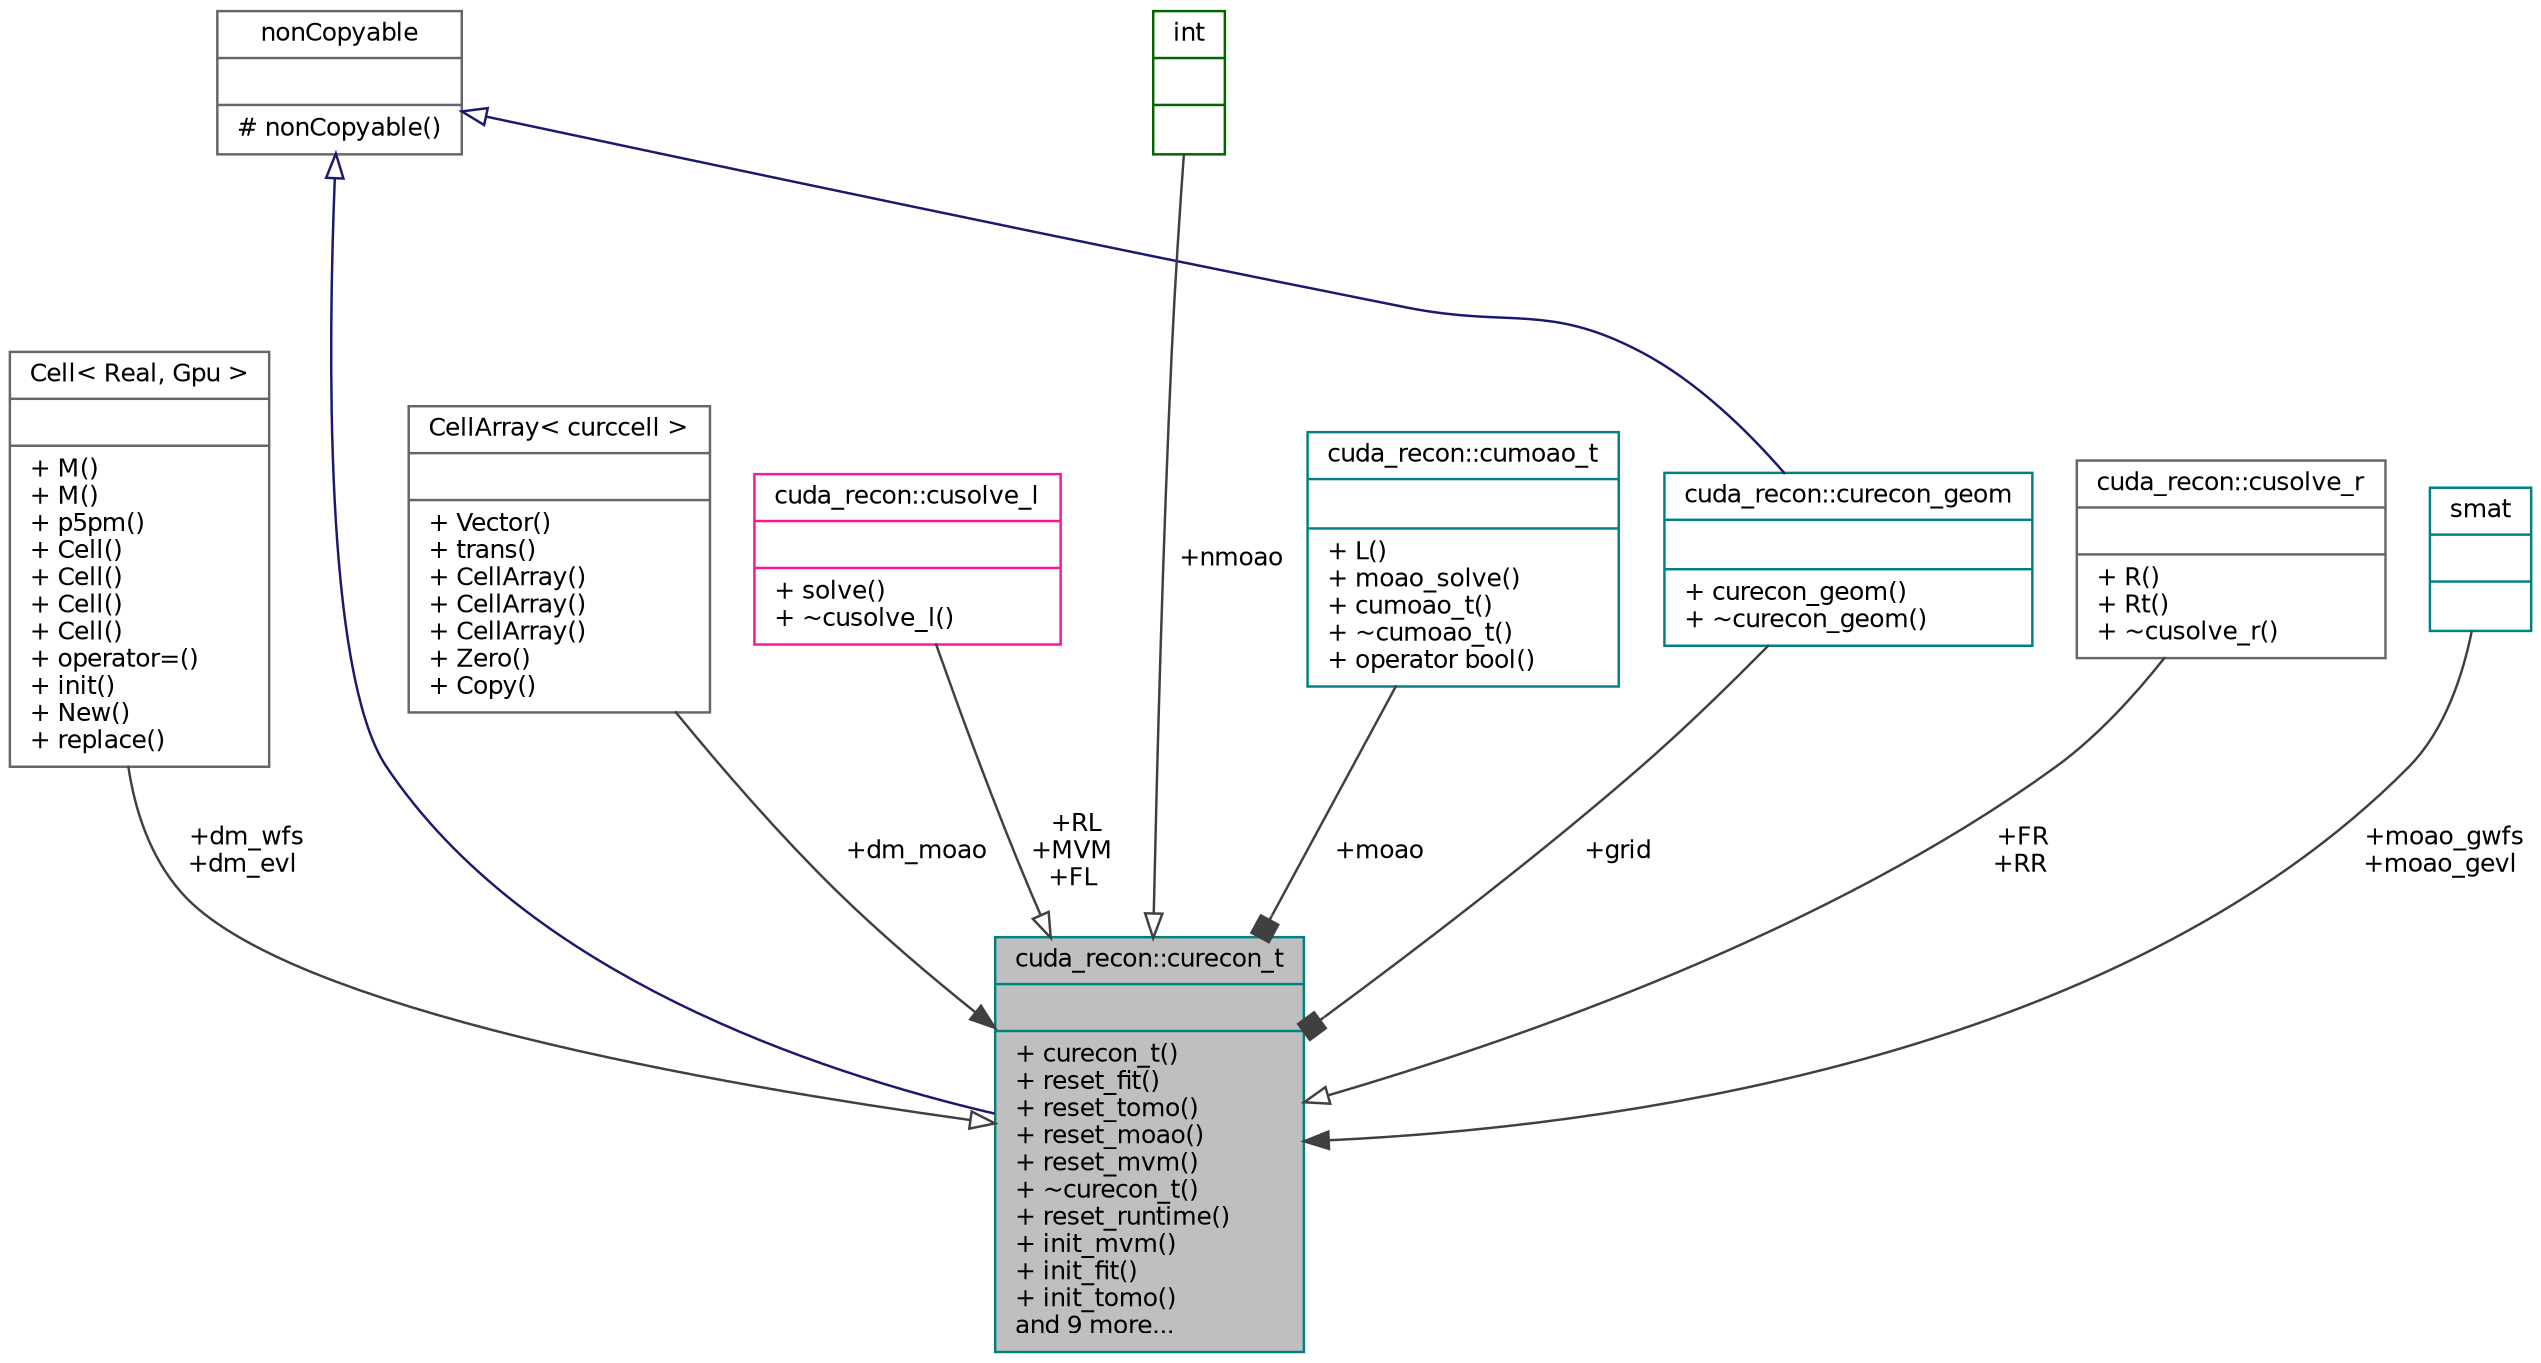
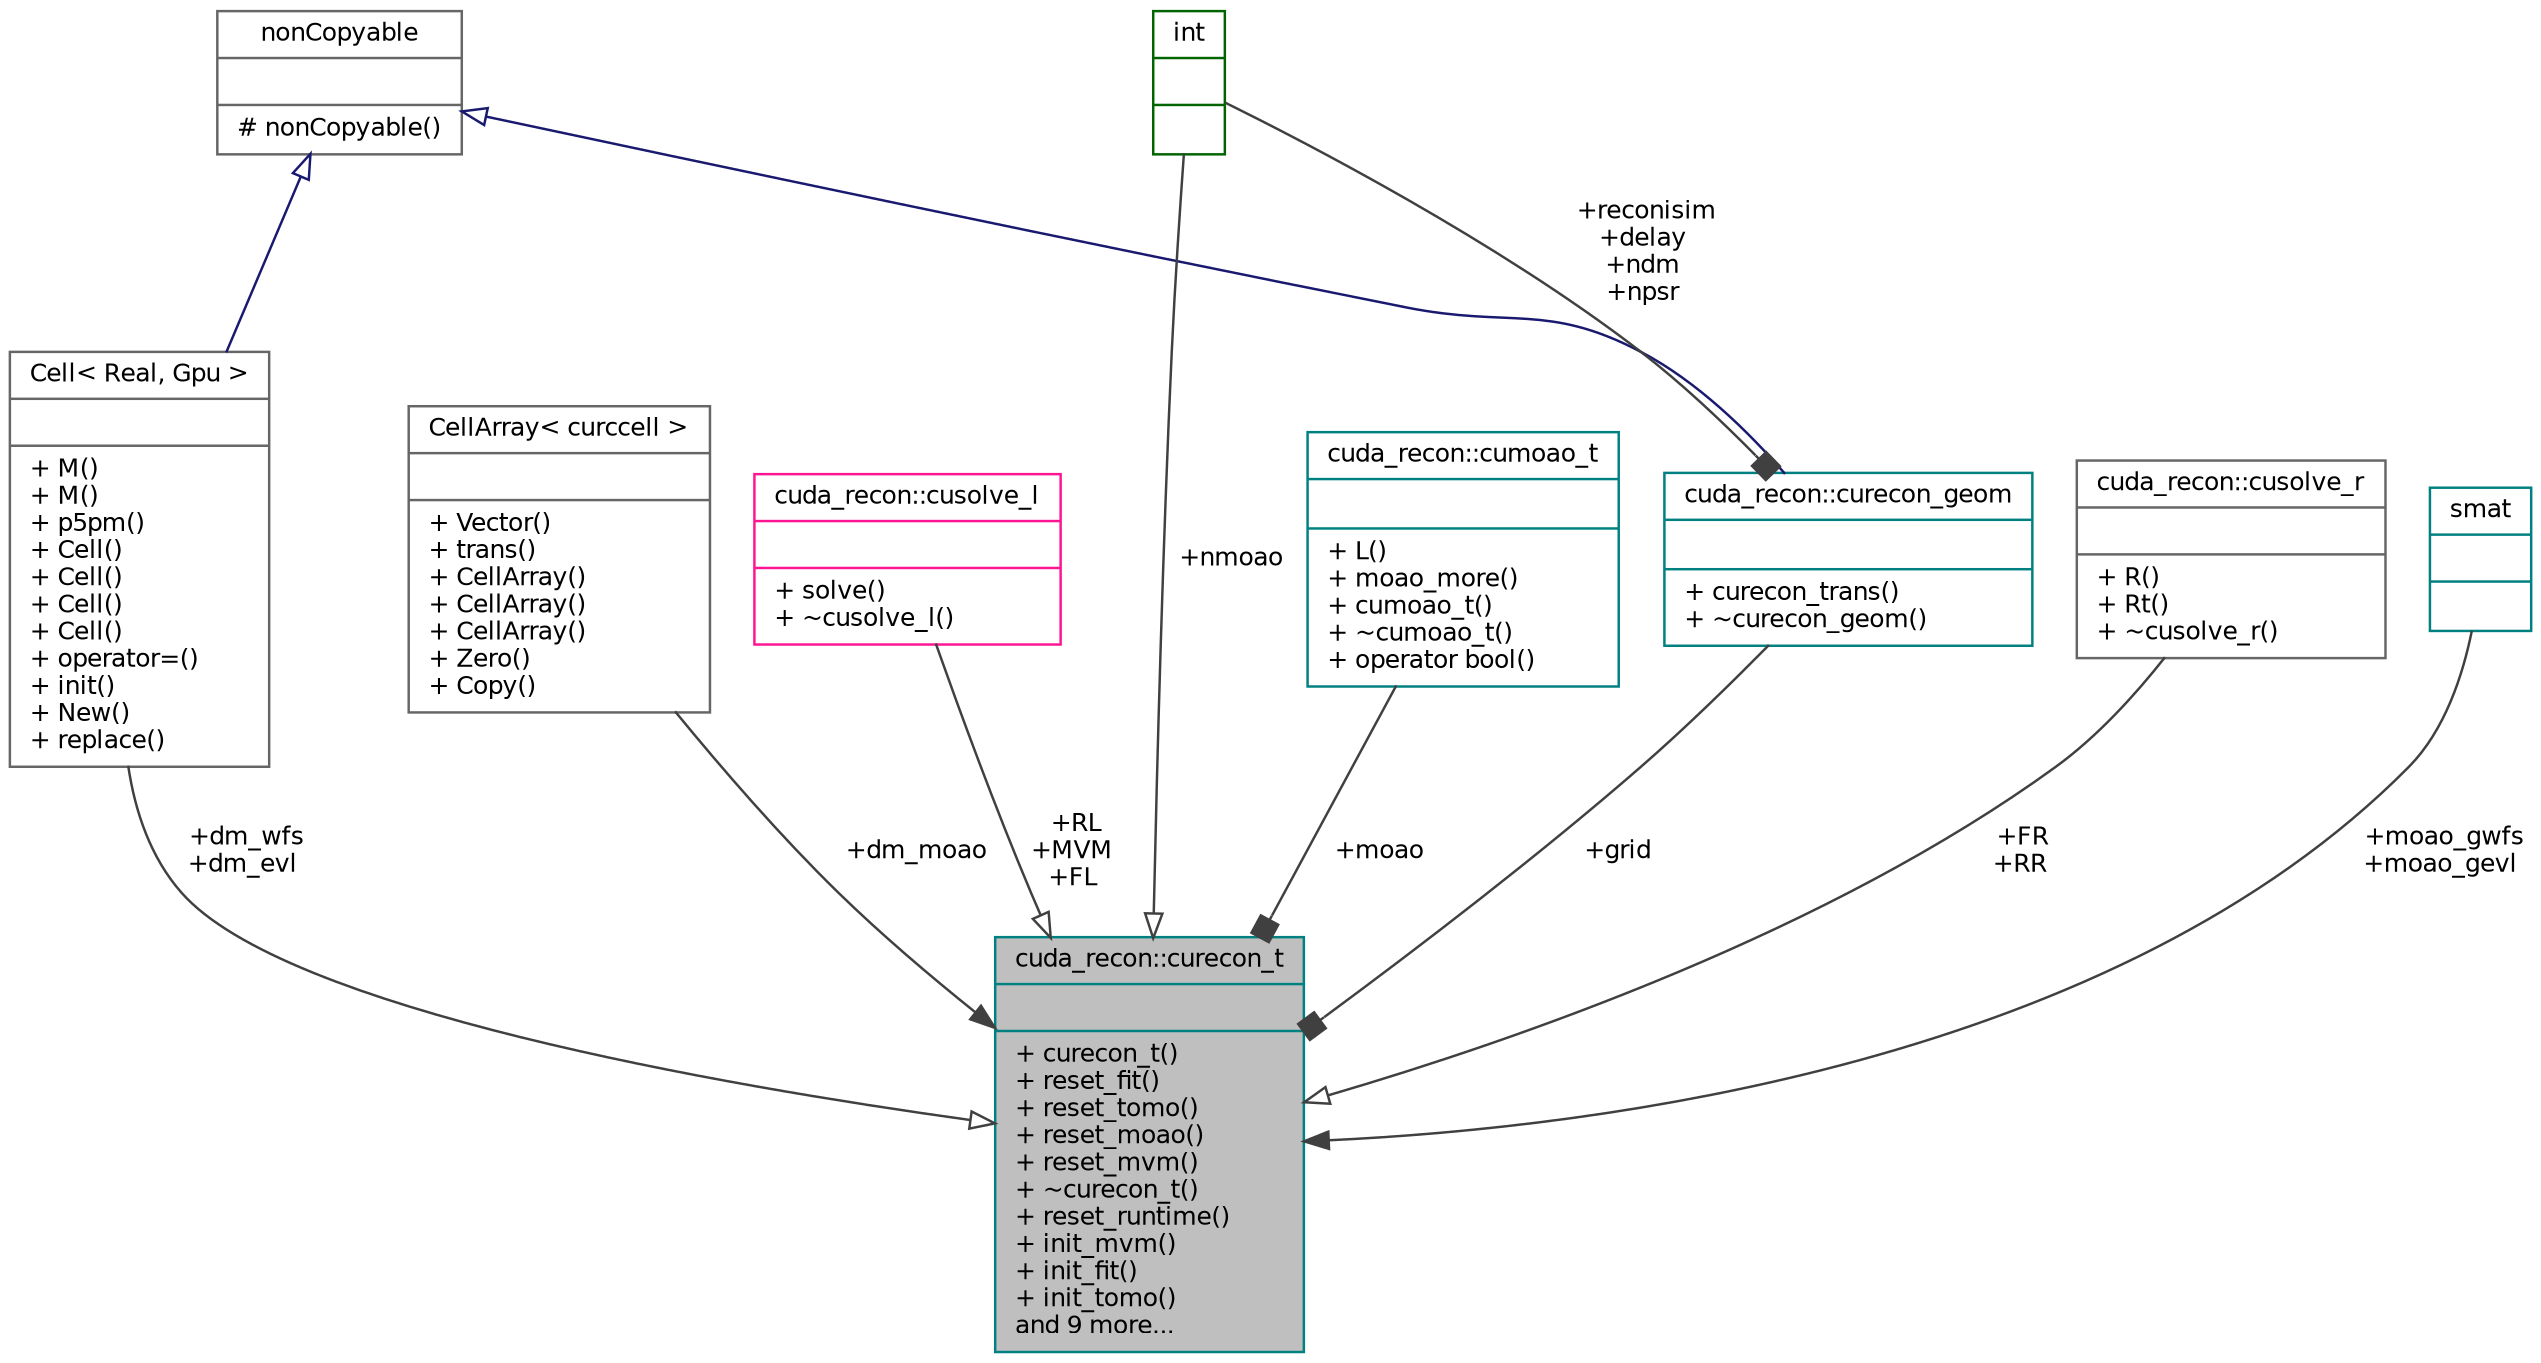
none -> (1505, 258)
(1425, 579) -> (1424, 579)
(1797, 593) -> (1793, 593)
(424, 813) -> (263, 265)
